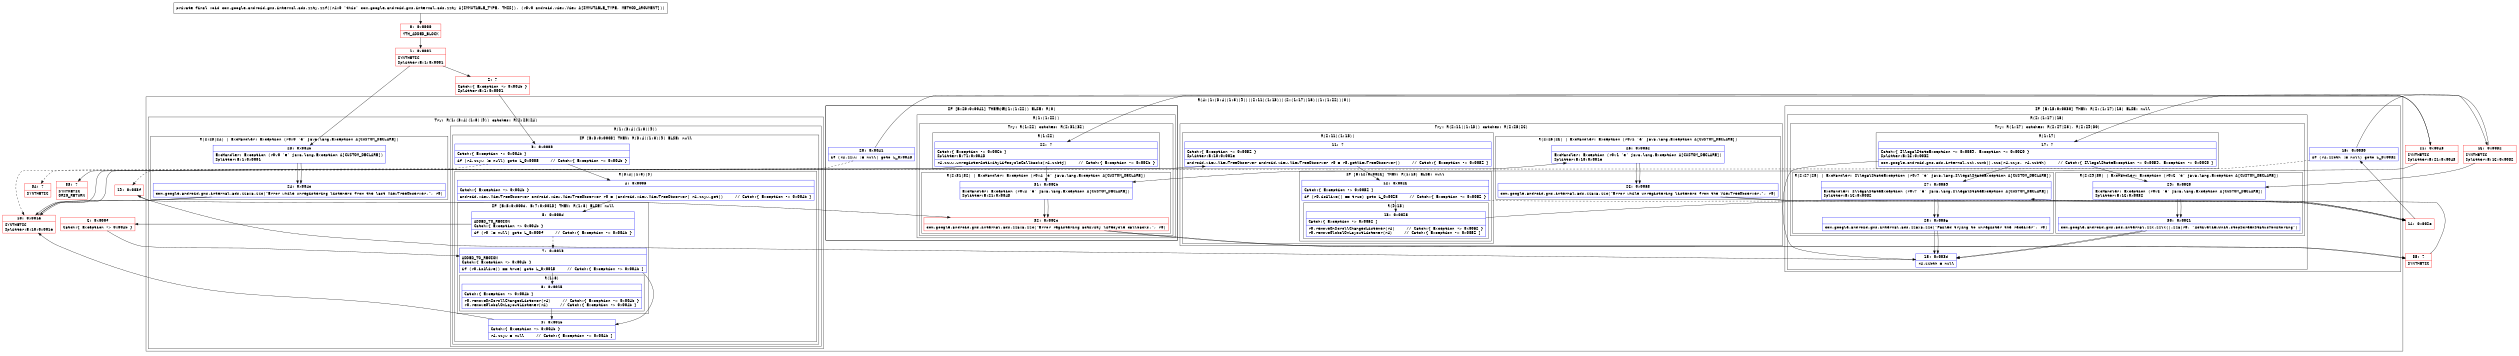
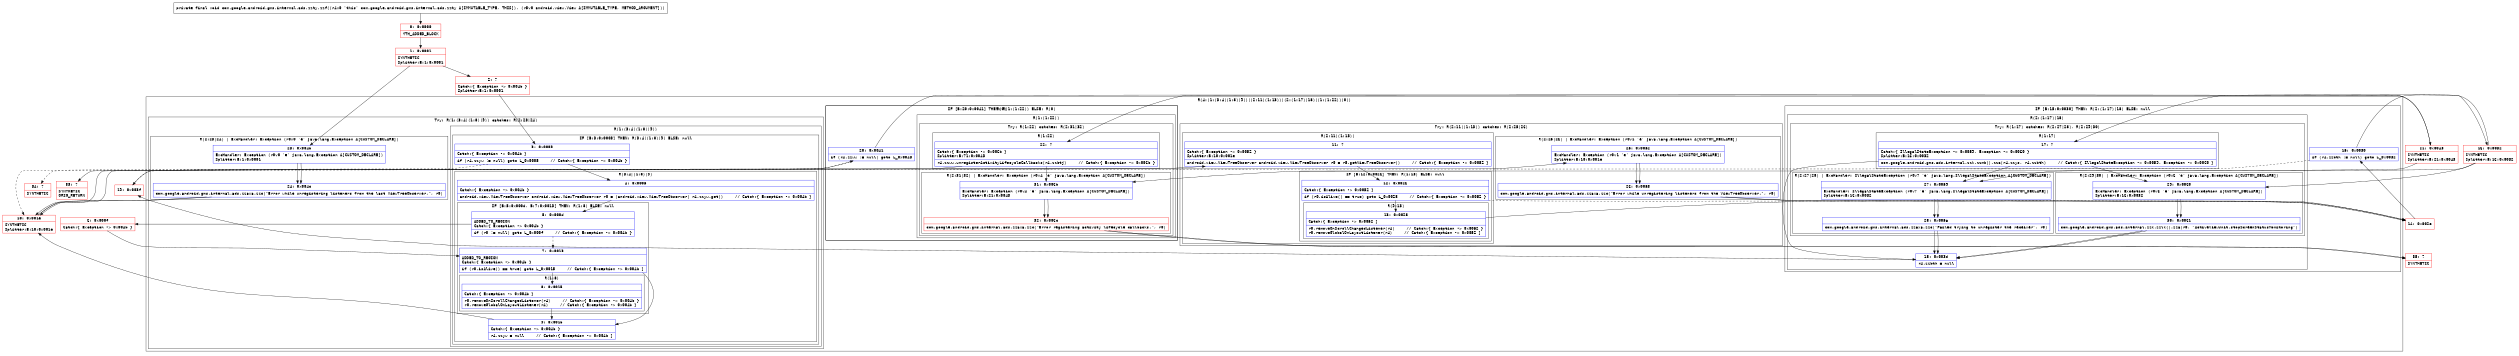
(2322, 201) -> (2229, 171)
(441, 203) -> (489, 169)
